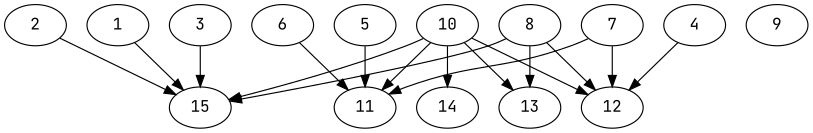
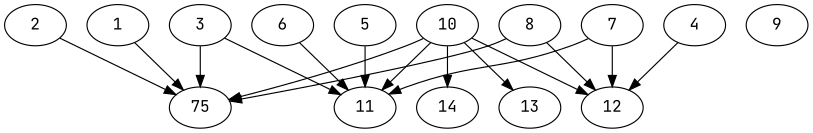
(530, 61) -> none
none -> (277, 64)
(200, 108) -> (200, 108)
